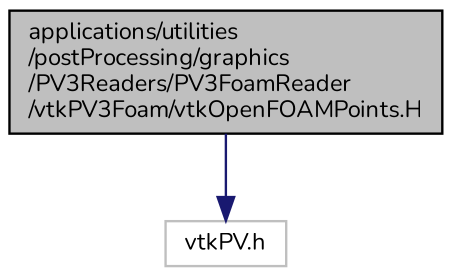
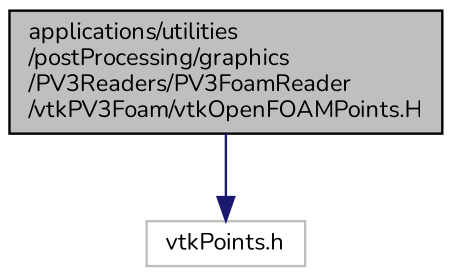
(226, 244) -> (226, 244)
